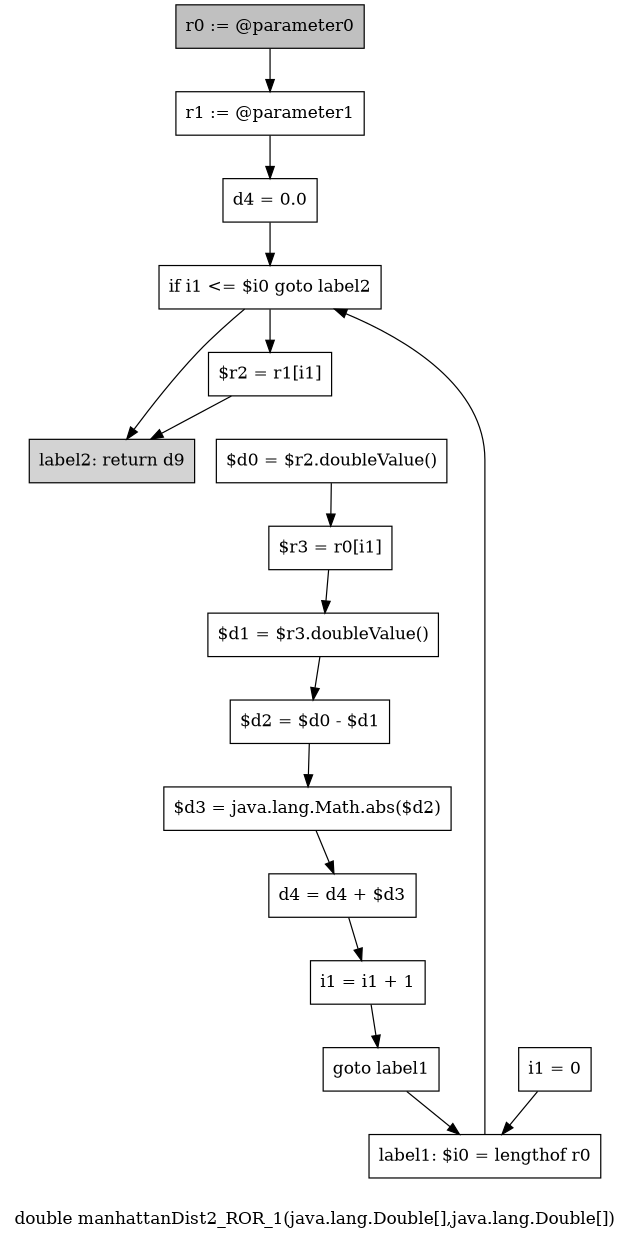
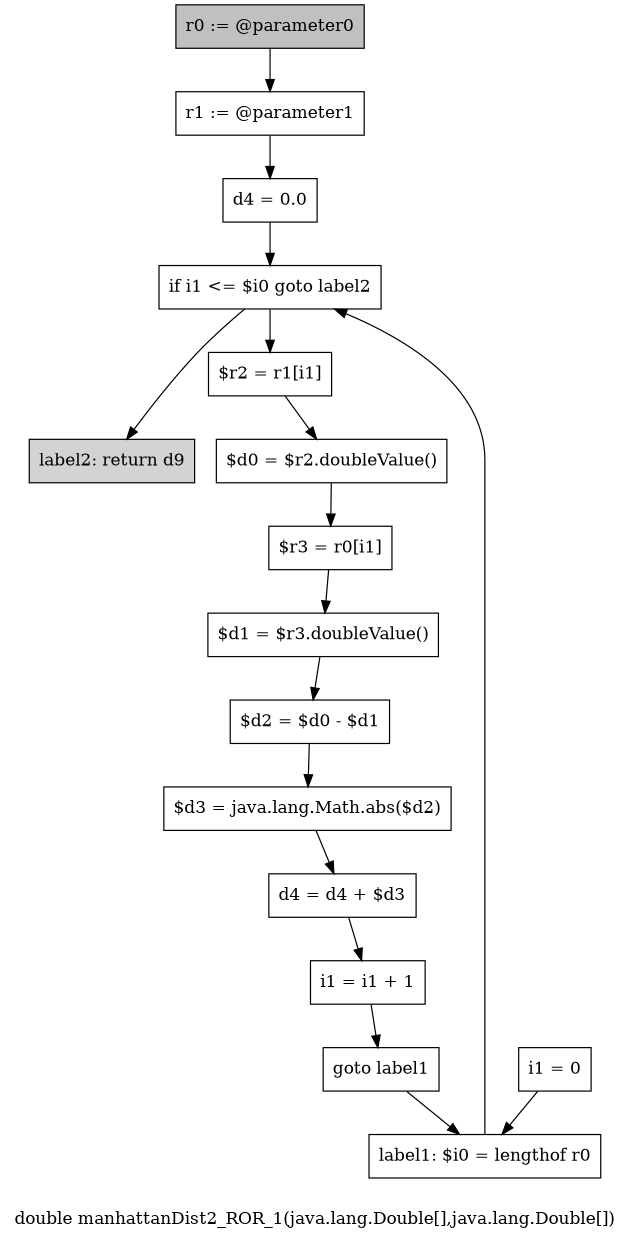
(196, 415) -> (297, 413)
